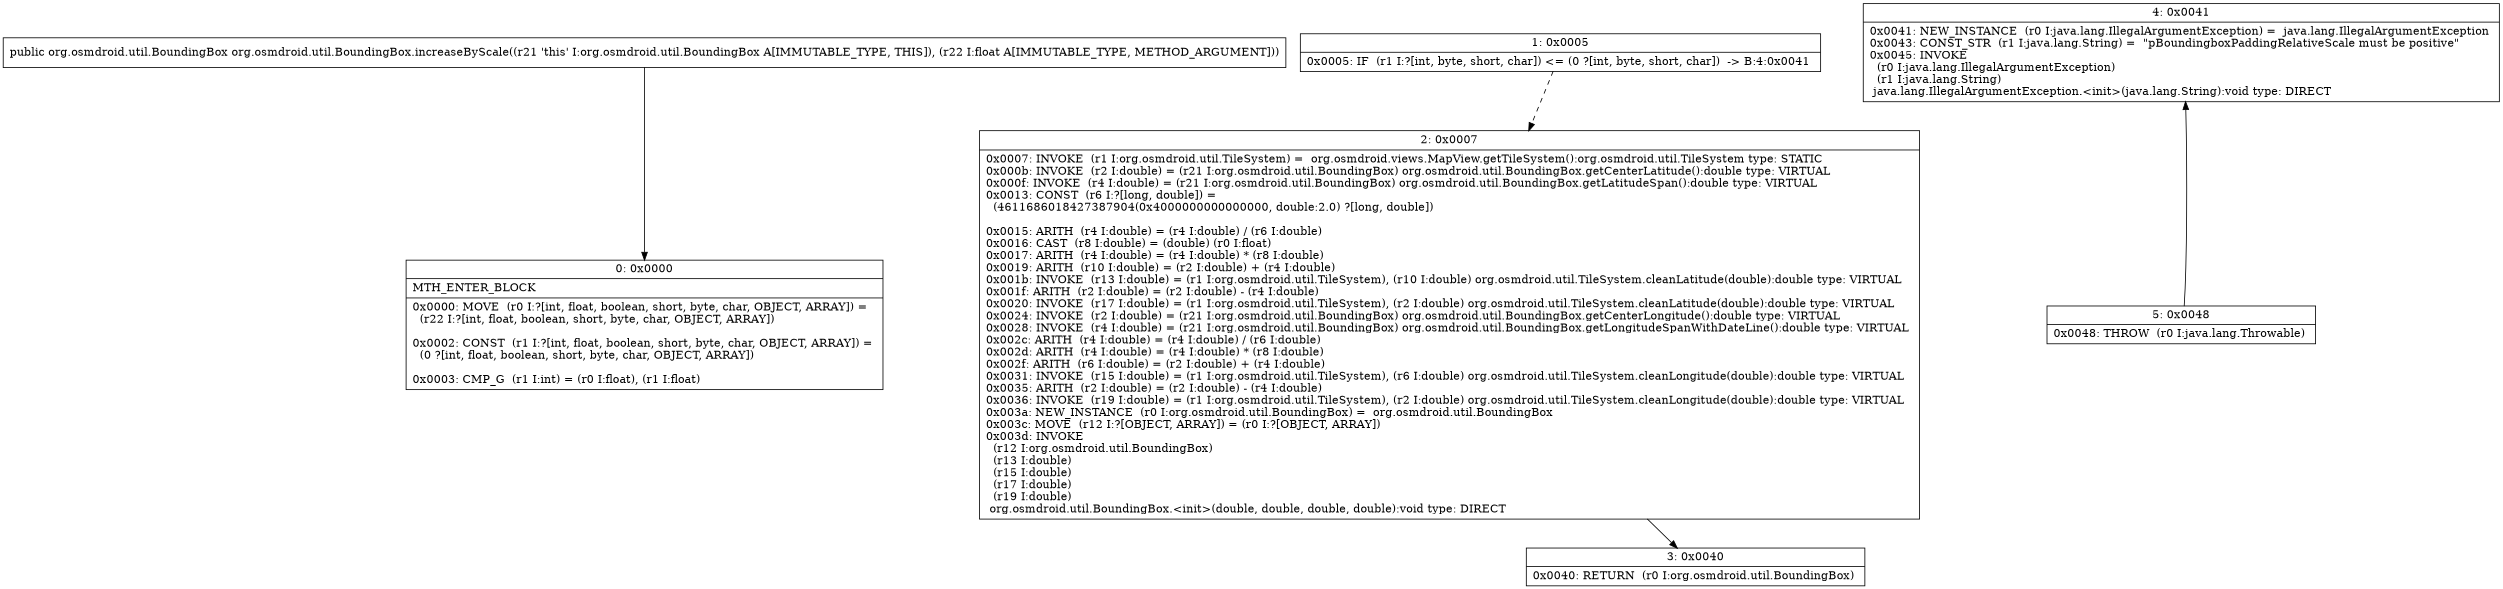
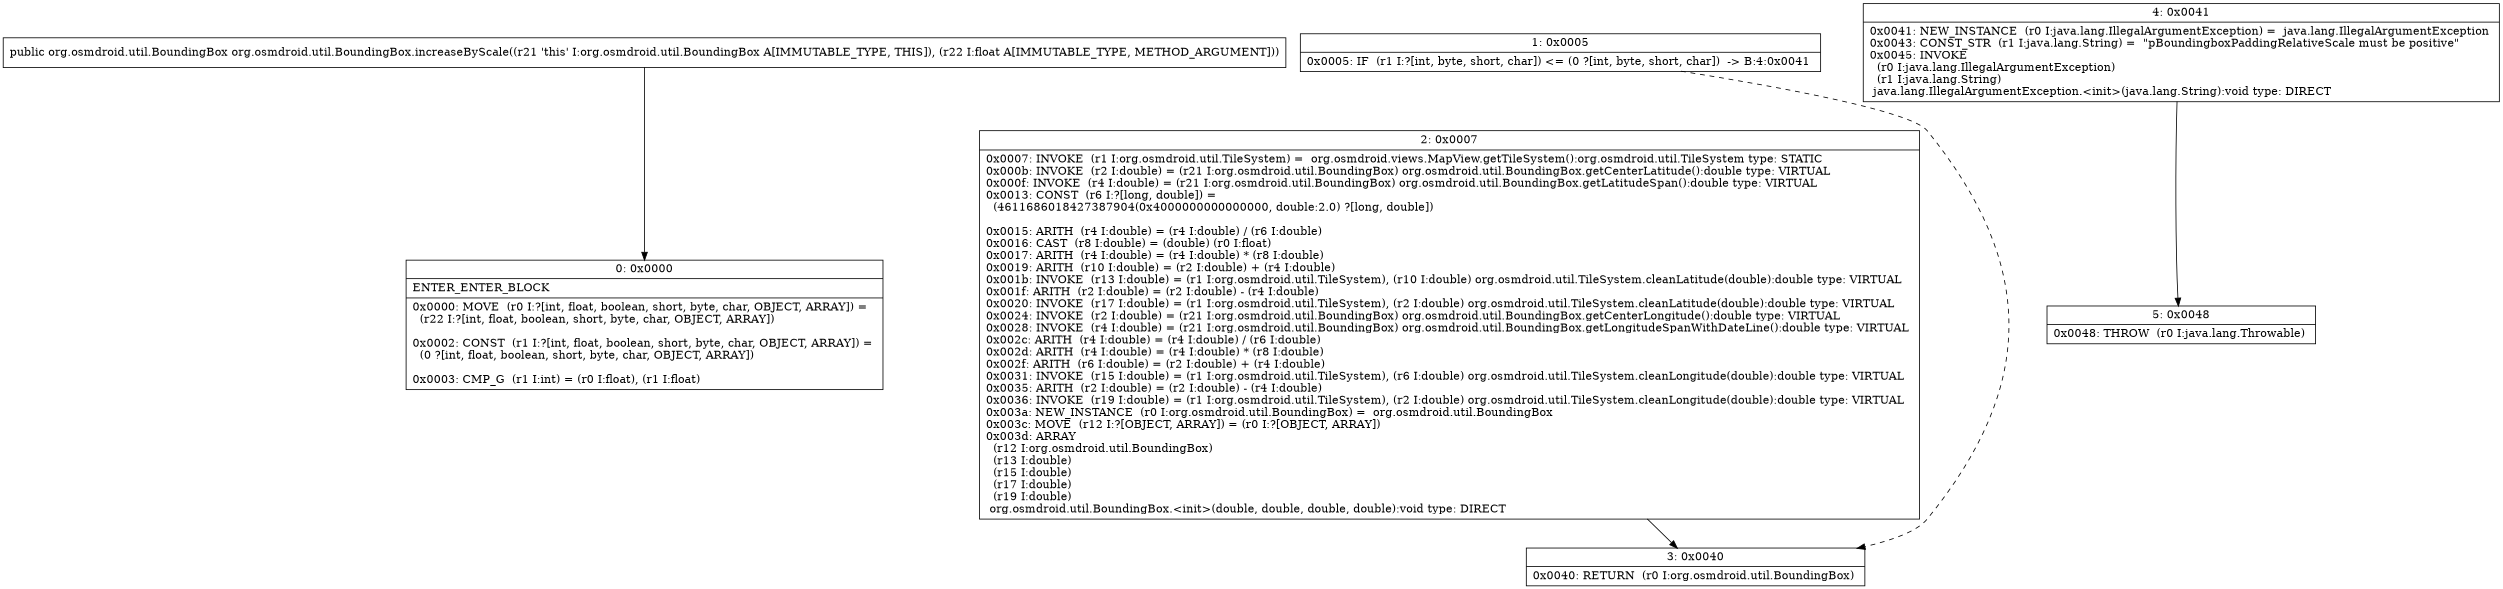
(1543, 97) -> (1990, 234)
(2187, 208) -> (2176, 200)
(474, 288) -> (481, 288)
(1039, 437) -> (1035, 437)
